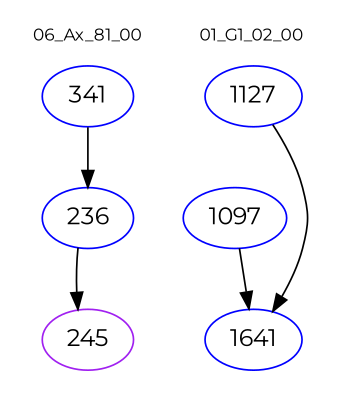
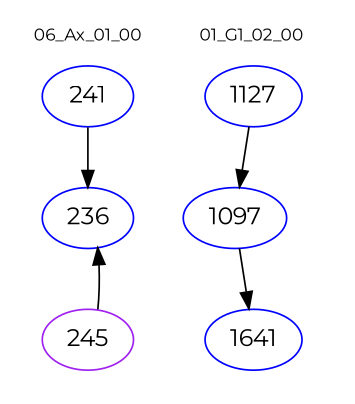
(88, 36) -> (88, 36)
(88, 96) -> (88, 96)
(307, 209) -> (246, 148)
(77, 270) -> (99, 287)
